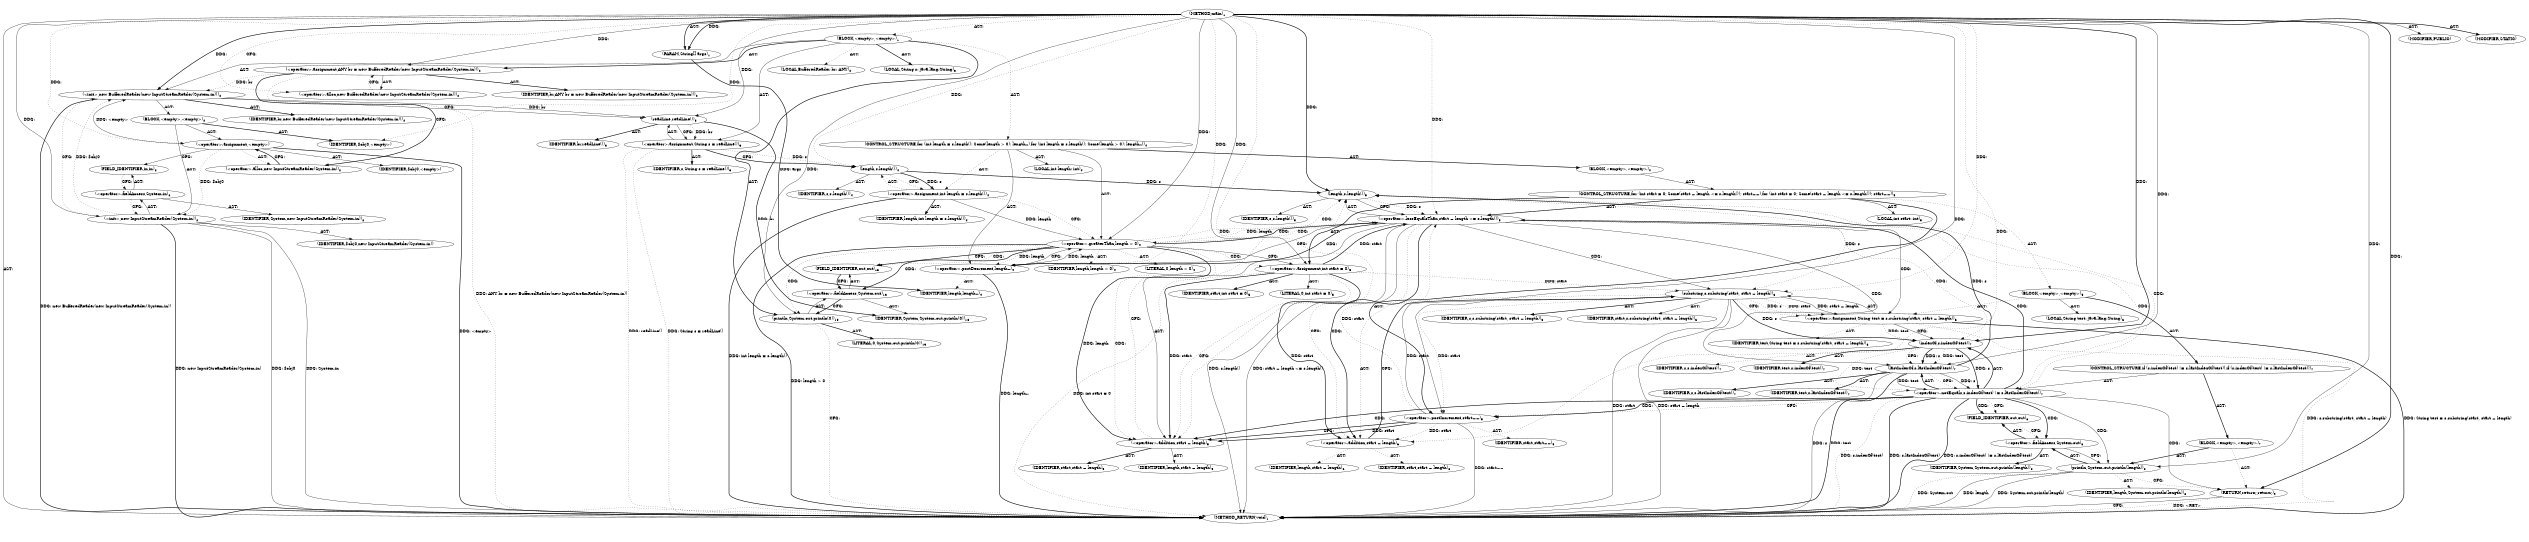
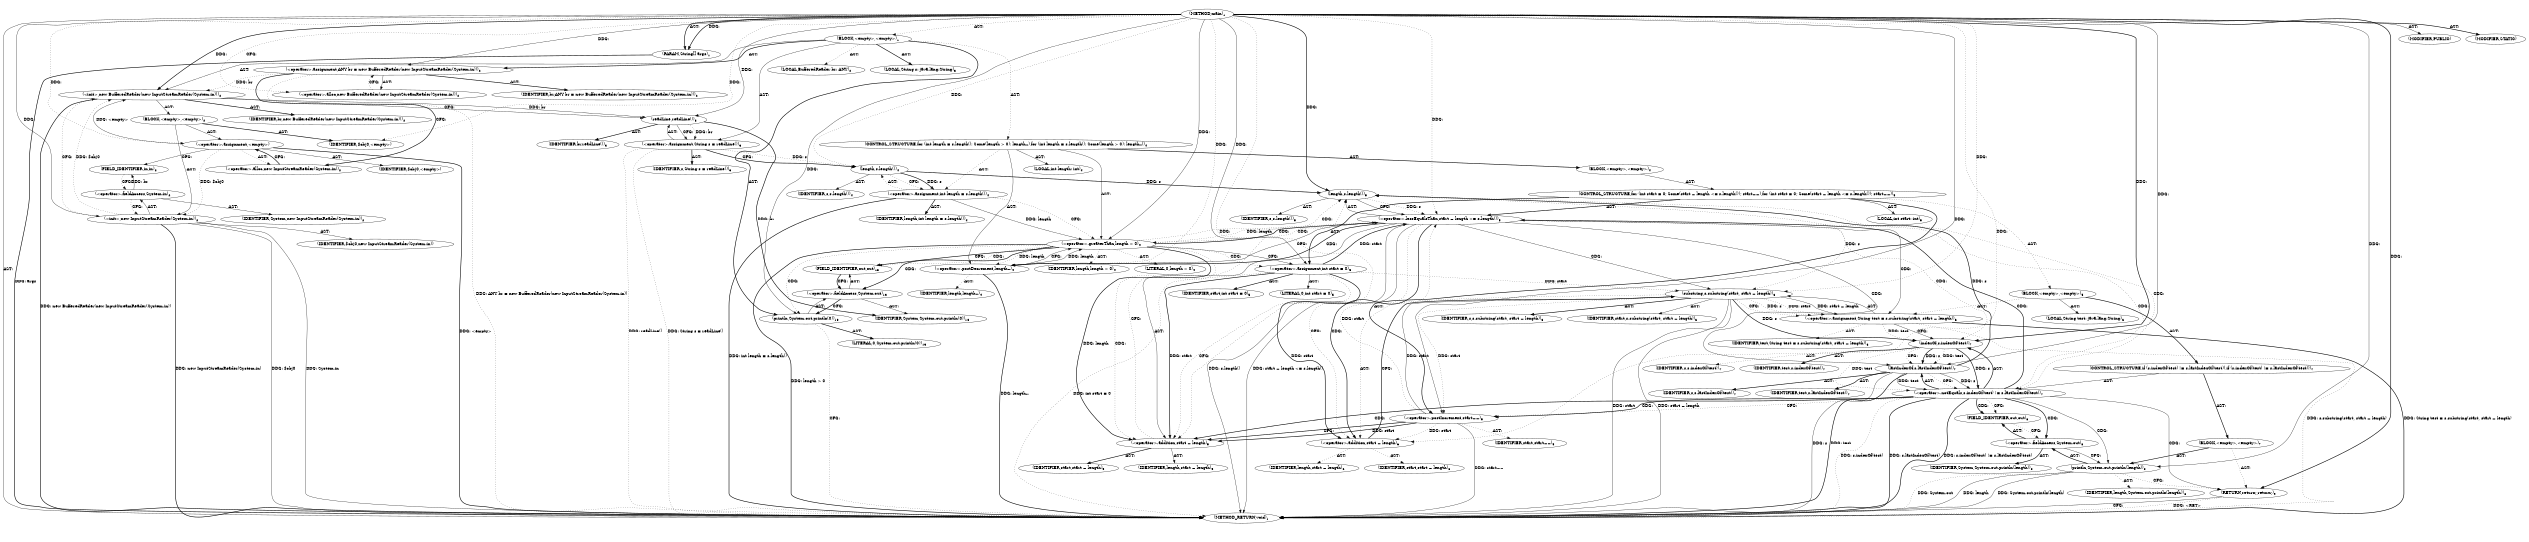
(140, 182) -> (140, 182)
(779, 189) -> (36, 506)
